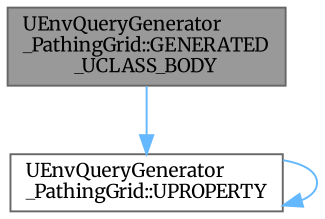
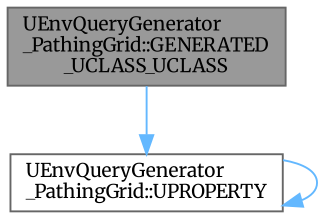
(147, 47) -> (147, 47)
